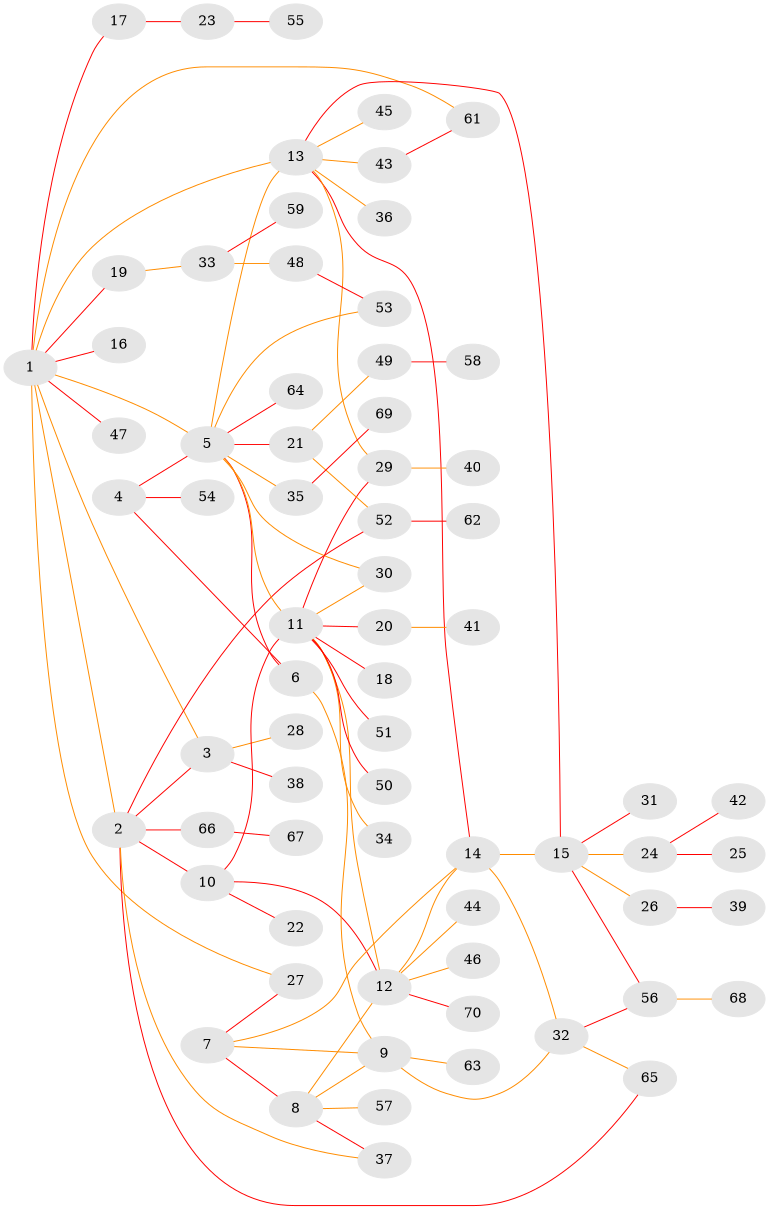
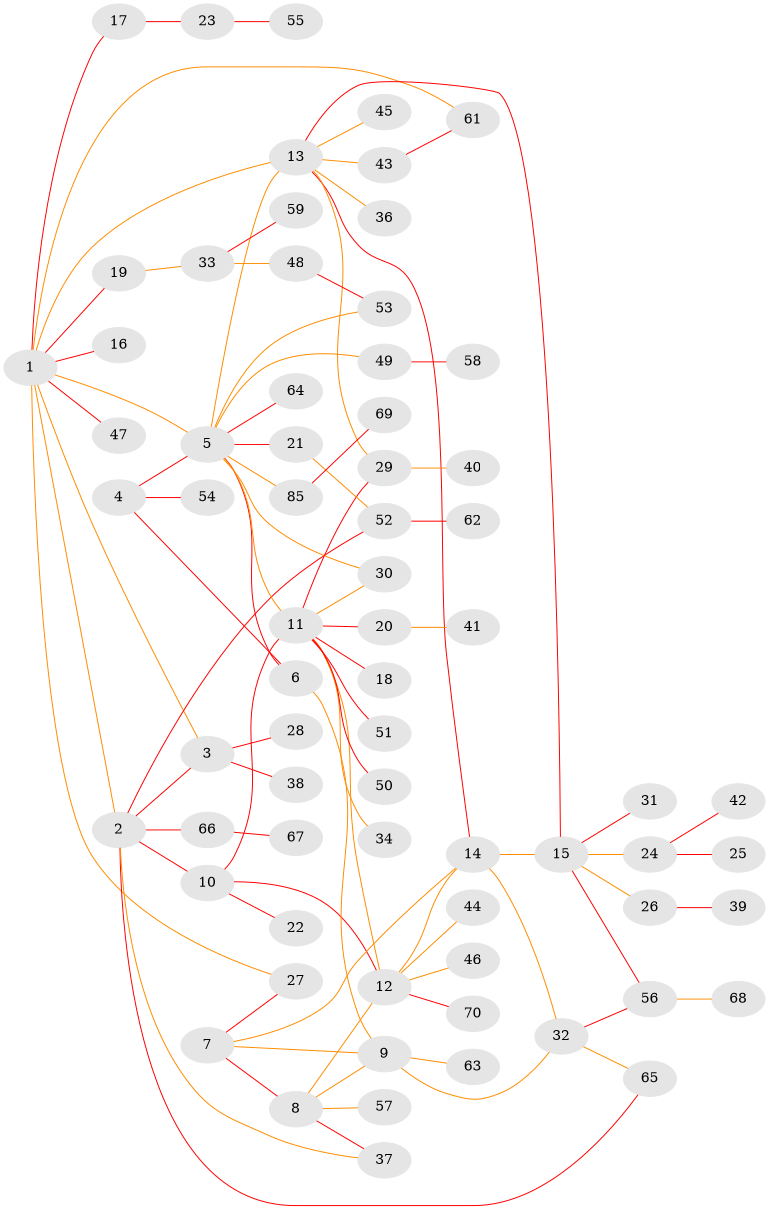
(337, 406) -> (273, 363)
(296, 498) -> (296, 498)
(258, 741) -> (258, 741)
